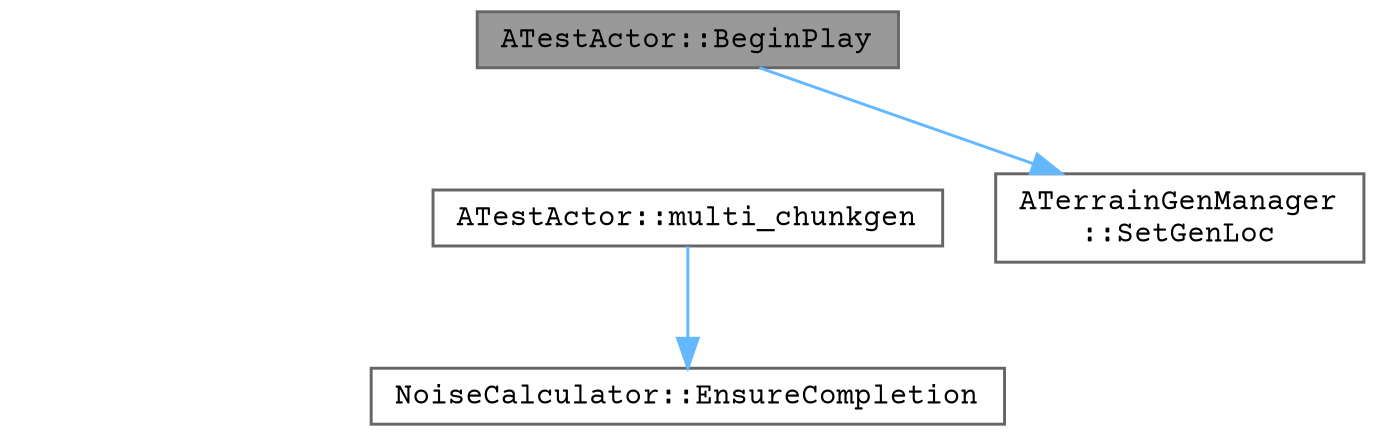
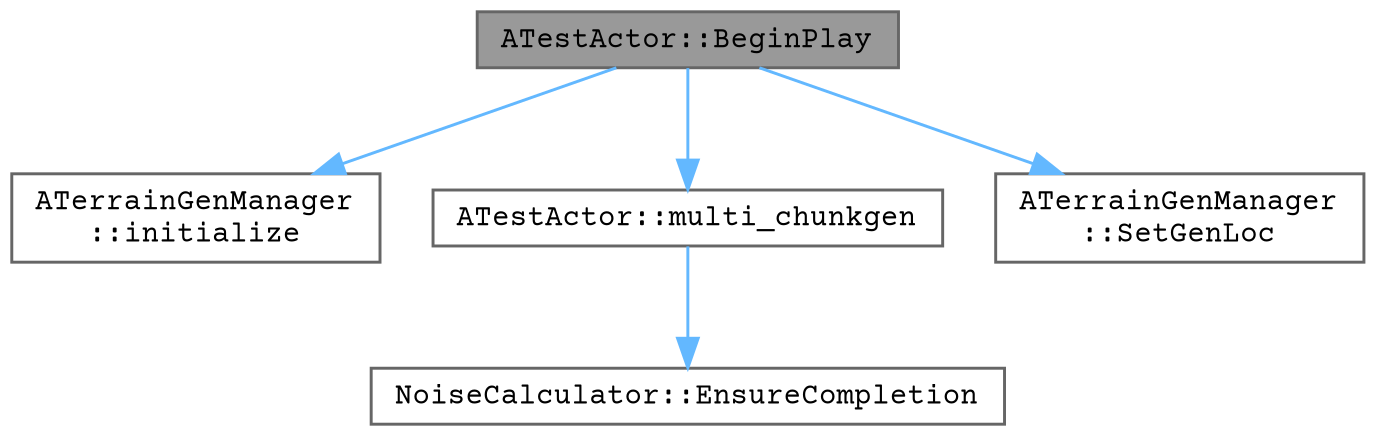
none -> (688, 114)
none -> (196, 218)
